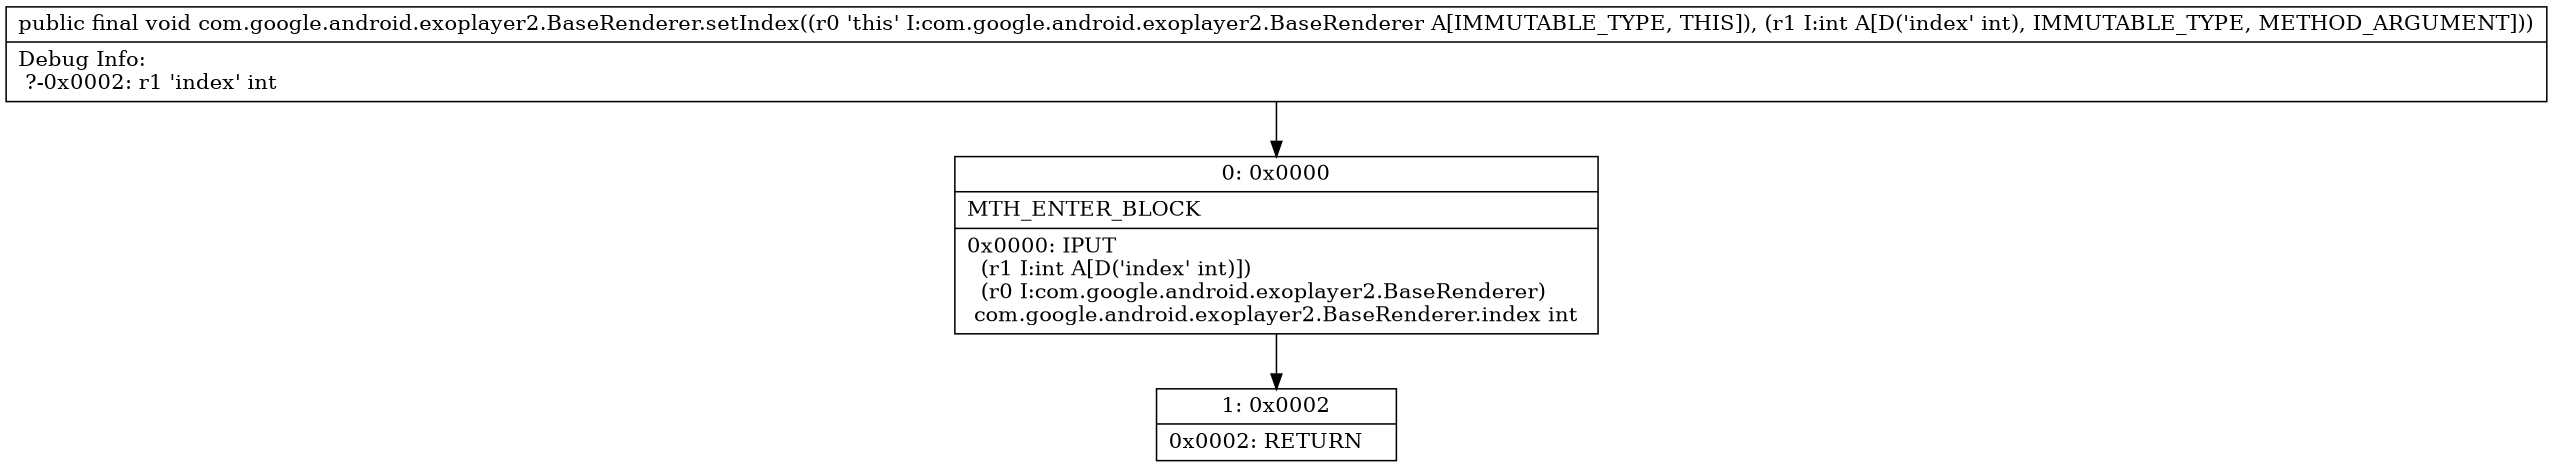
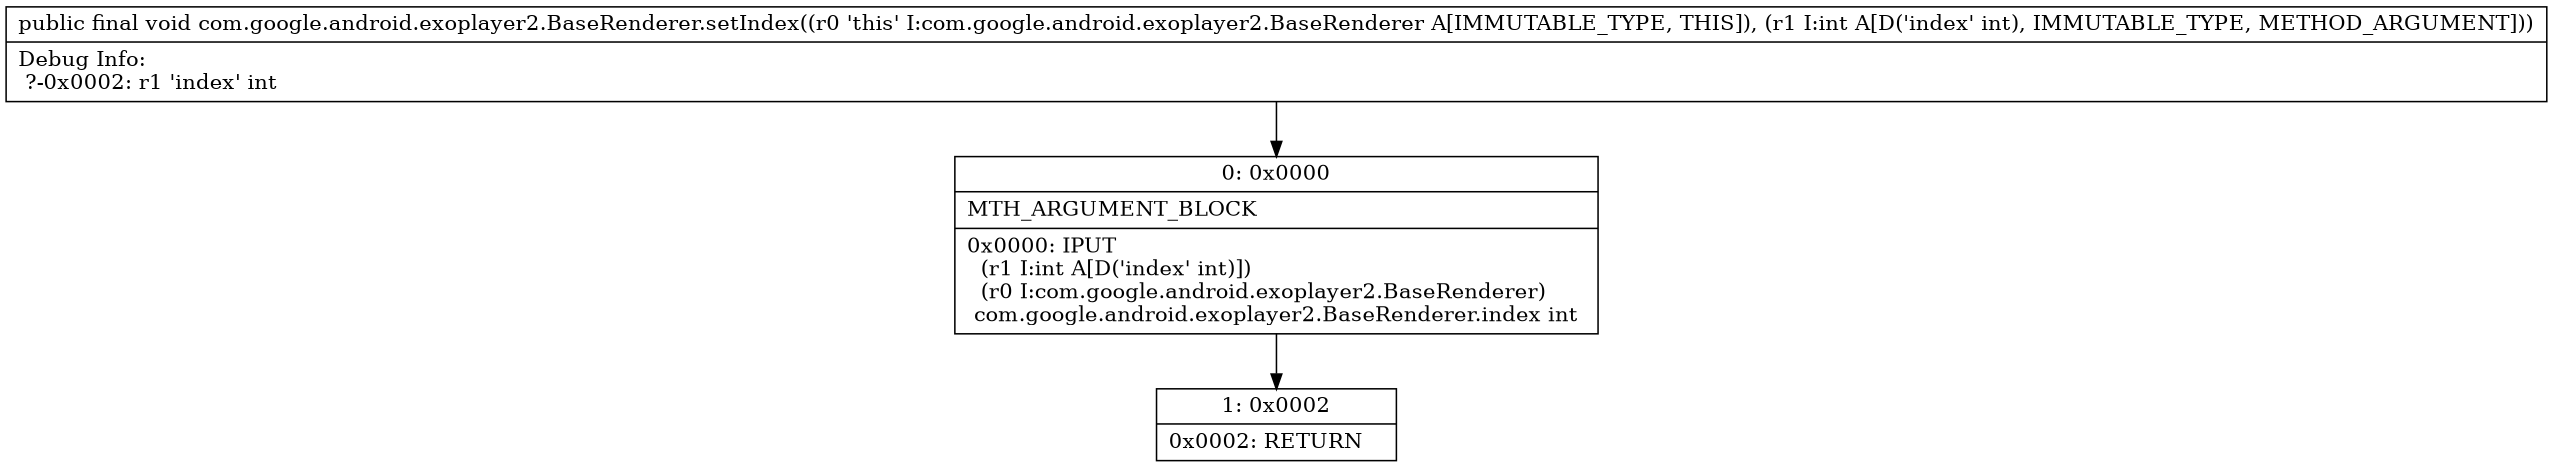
(1085, 209) -> (1112, 209)
